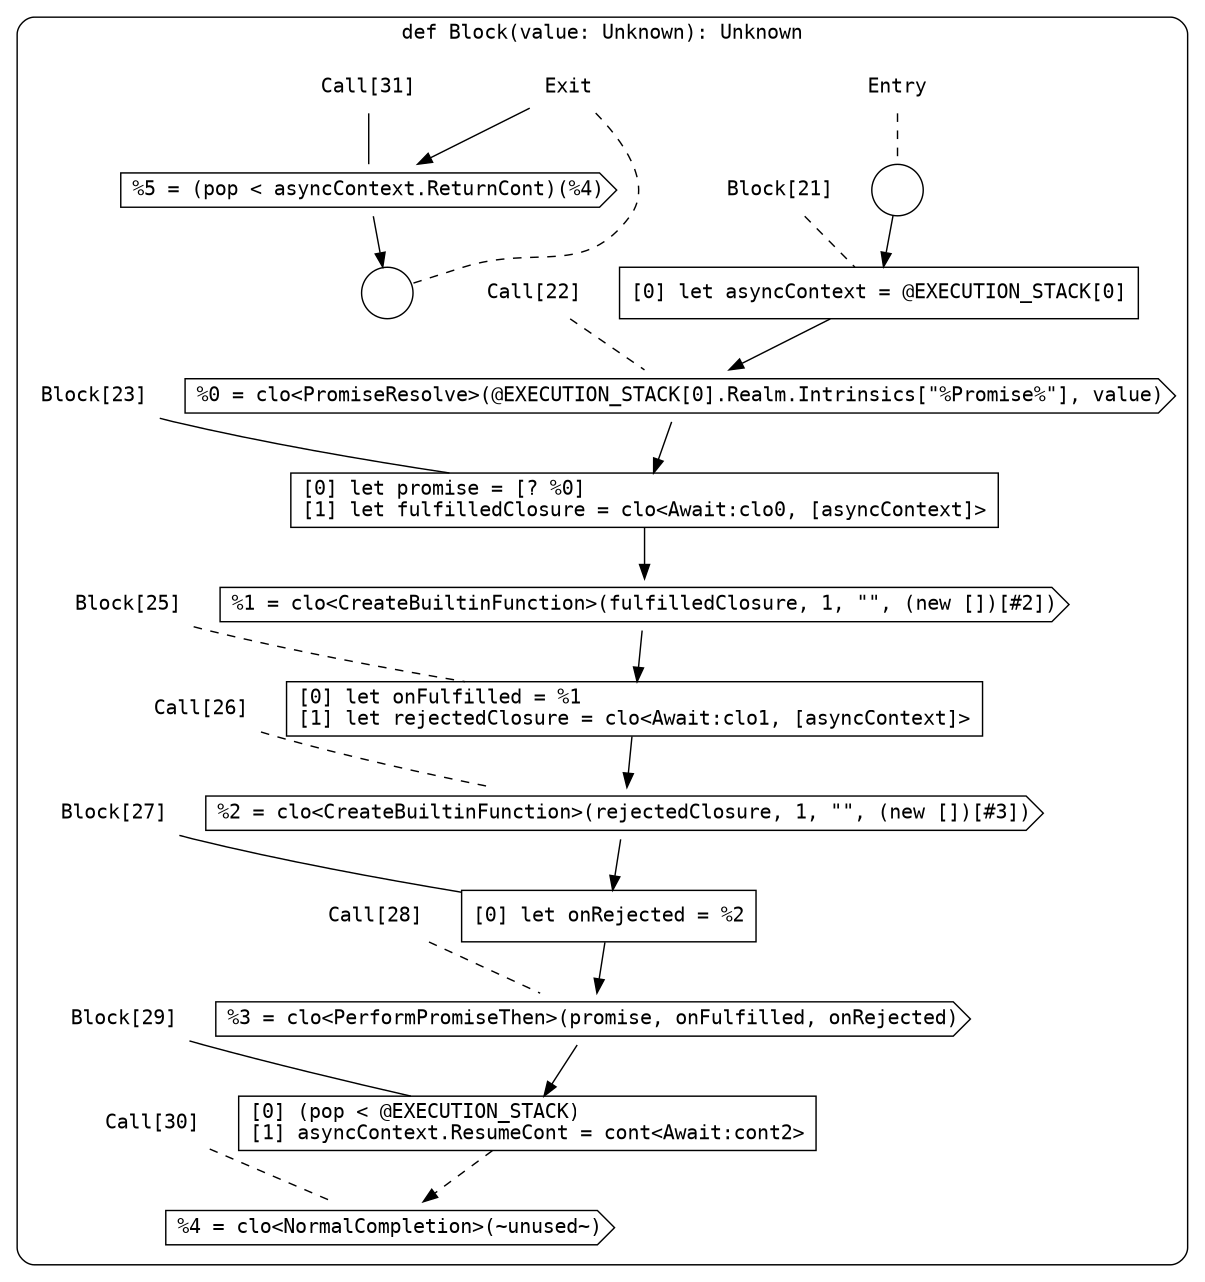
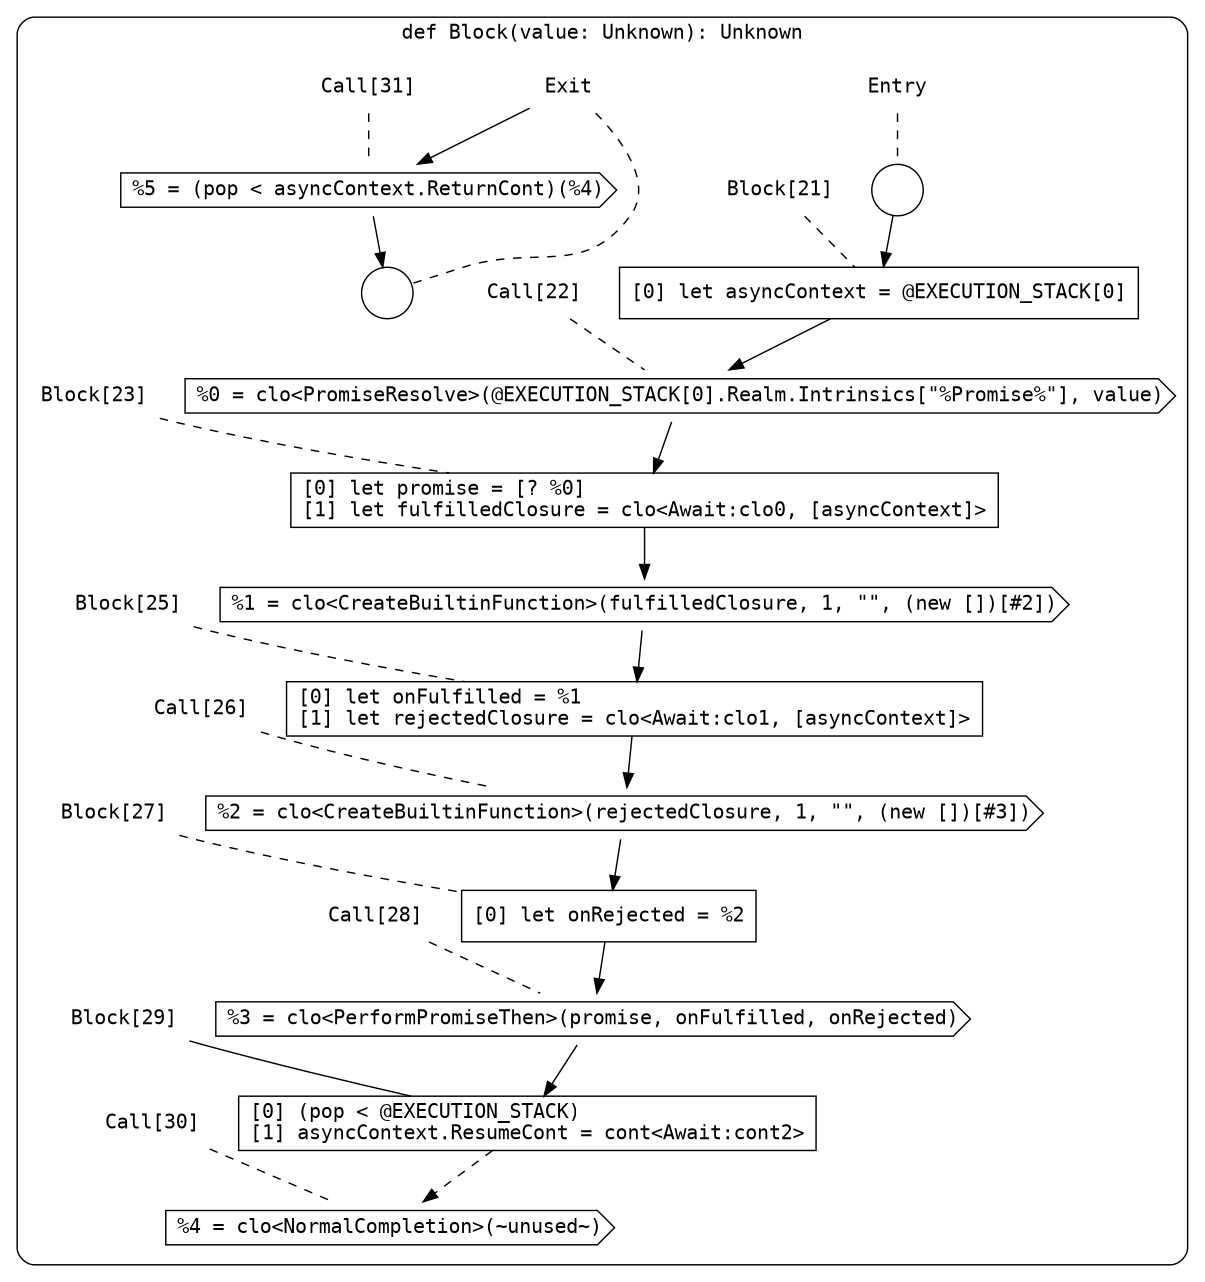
(369, 139) -> (369, 139)
(304, 449) -> (304, 449)
(320, 867) -> (320, 867)
